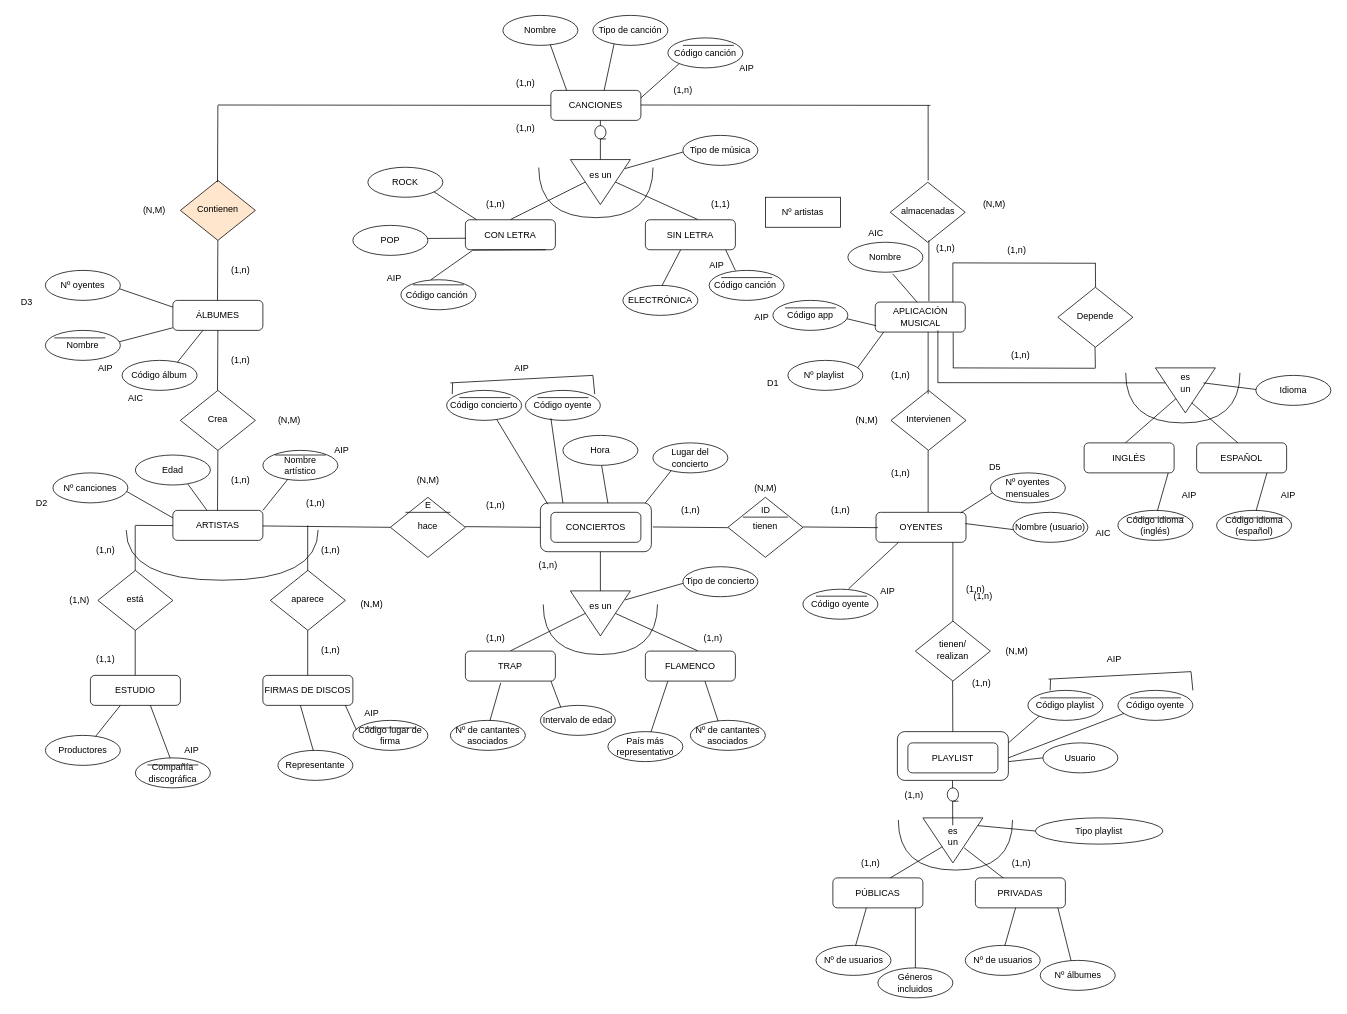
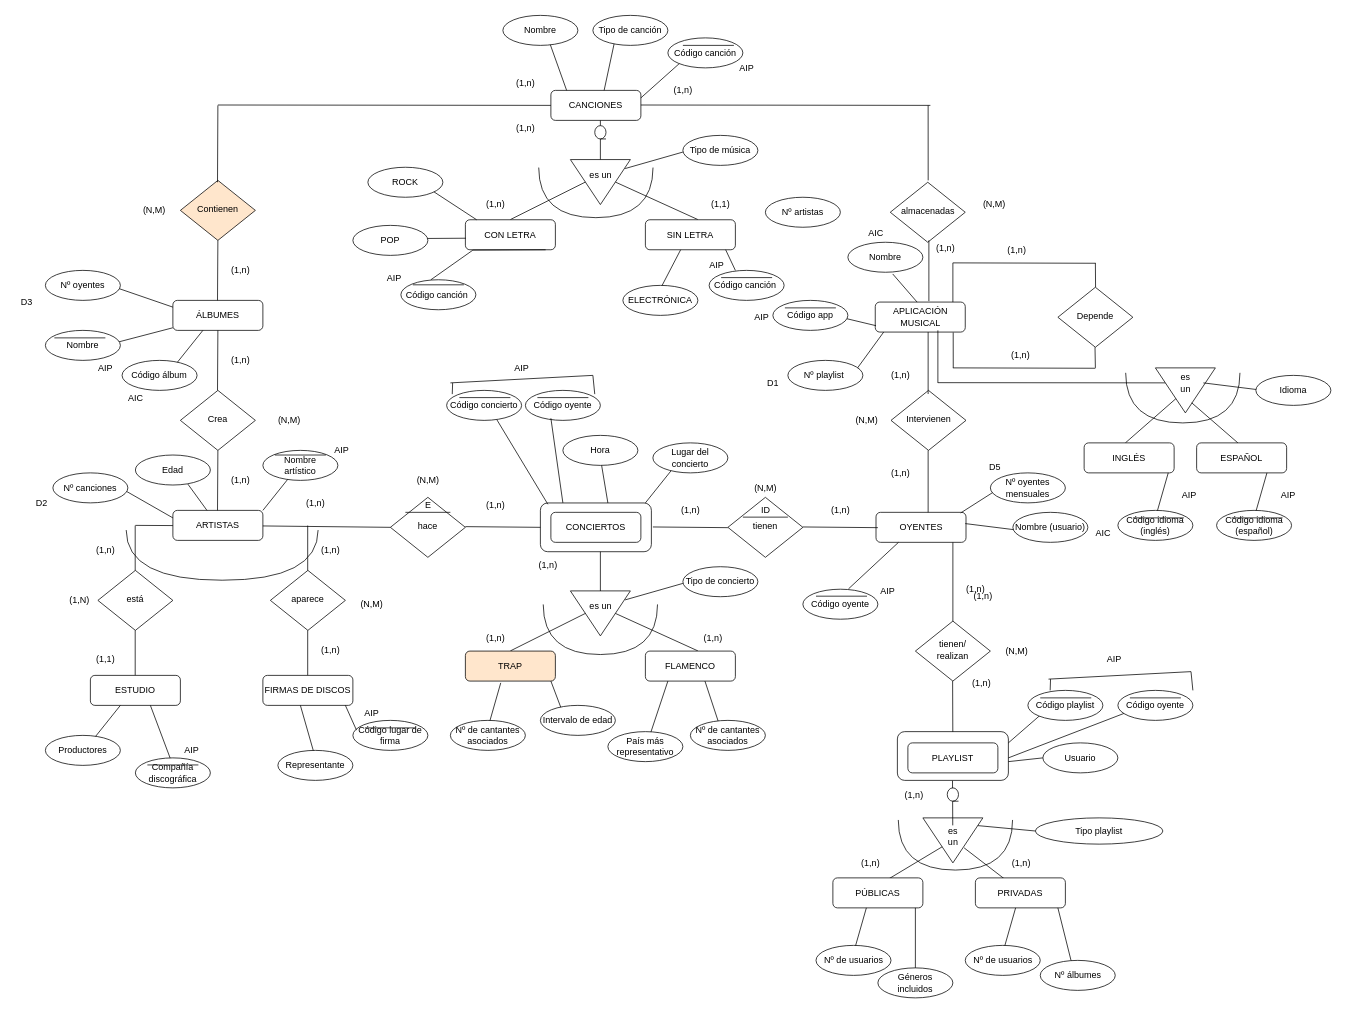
(803, 212) -> (803, 212)
(510, 666) -> (510, 666)
